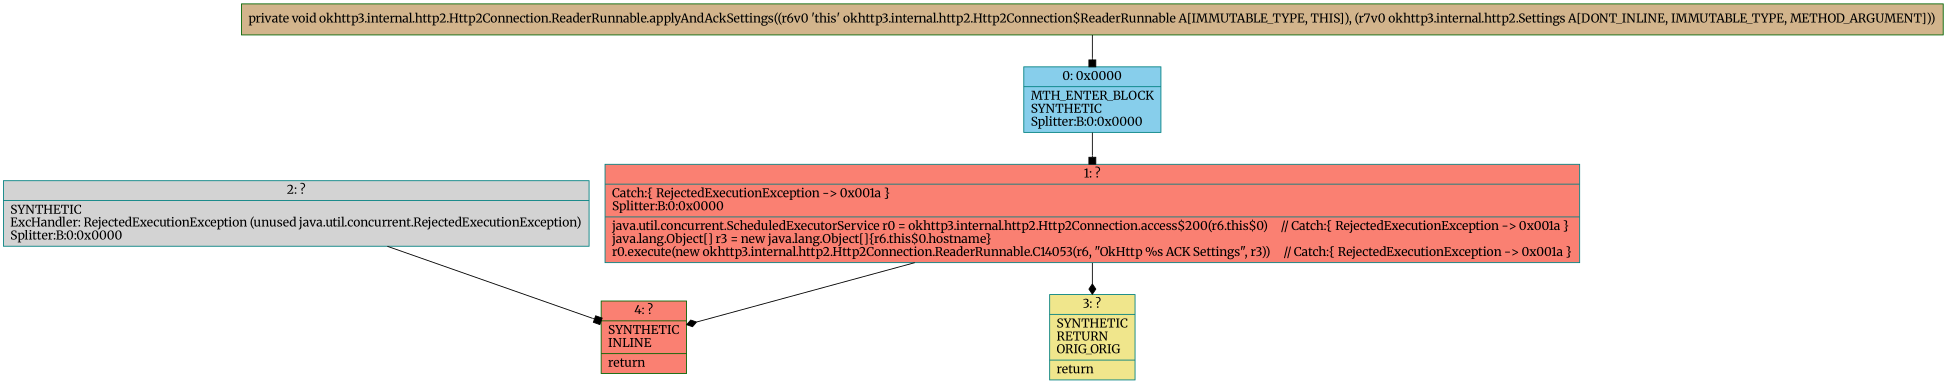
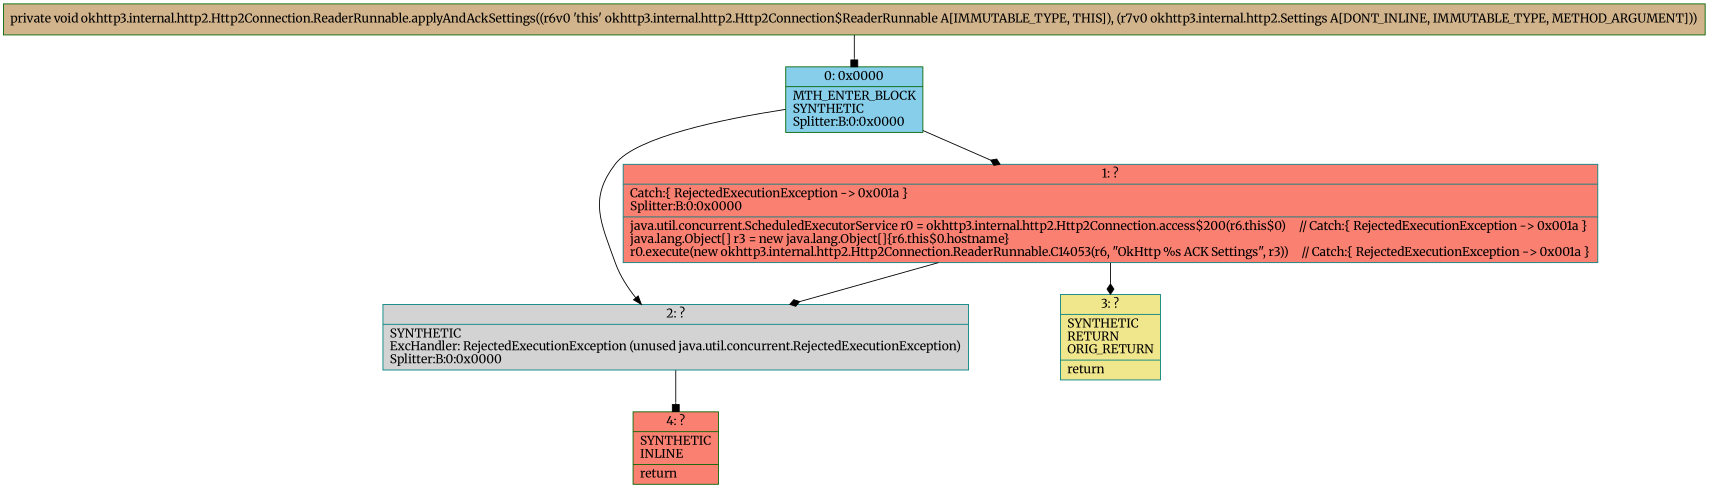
(1092, 100) -> (854, 100)
(1092, 144) -> (957, 145)
none -> (629, 153)
(806, 292) -> (869, 282)
(1089, 350) -> (1110, 350)
